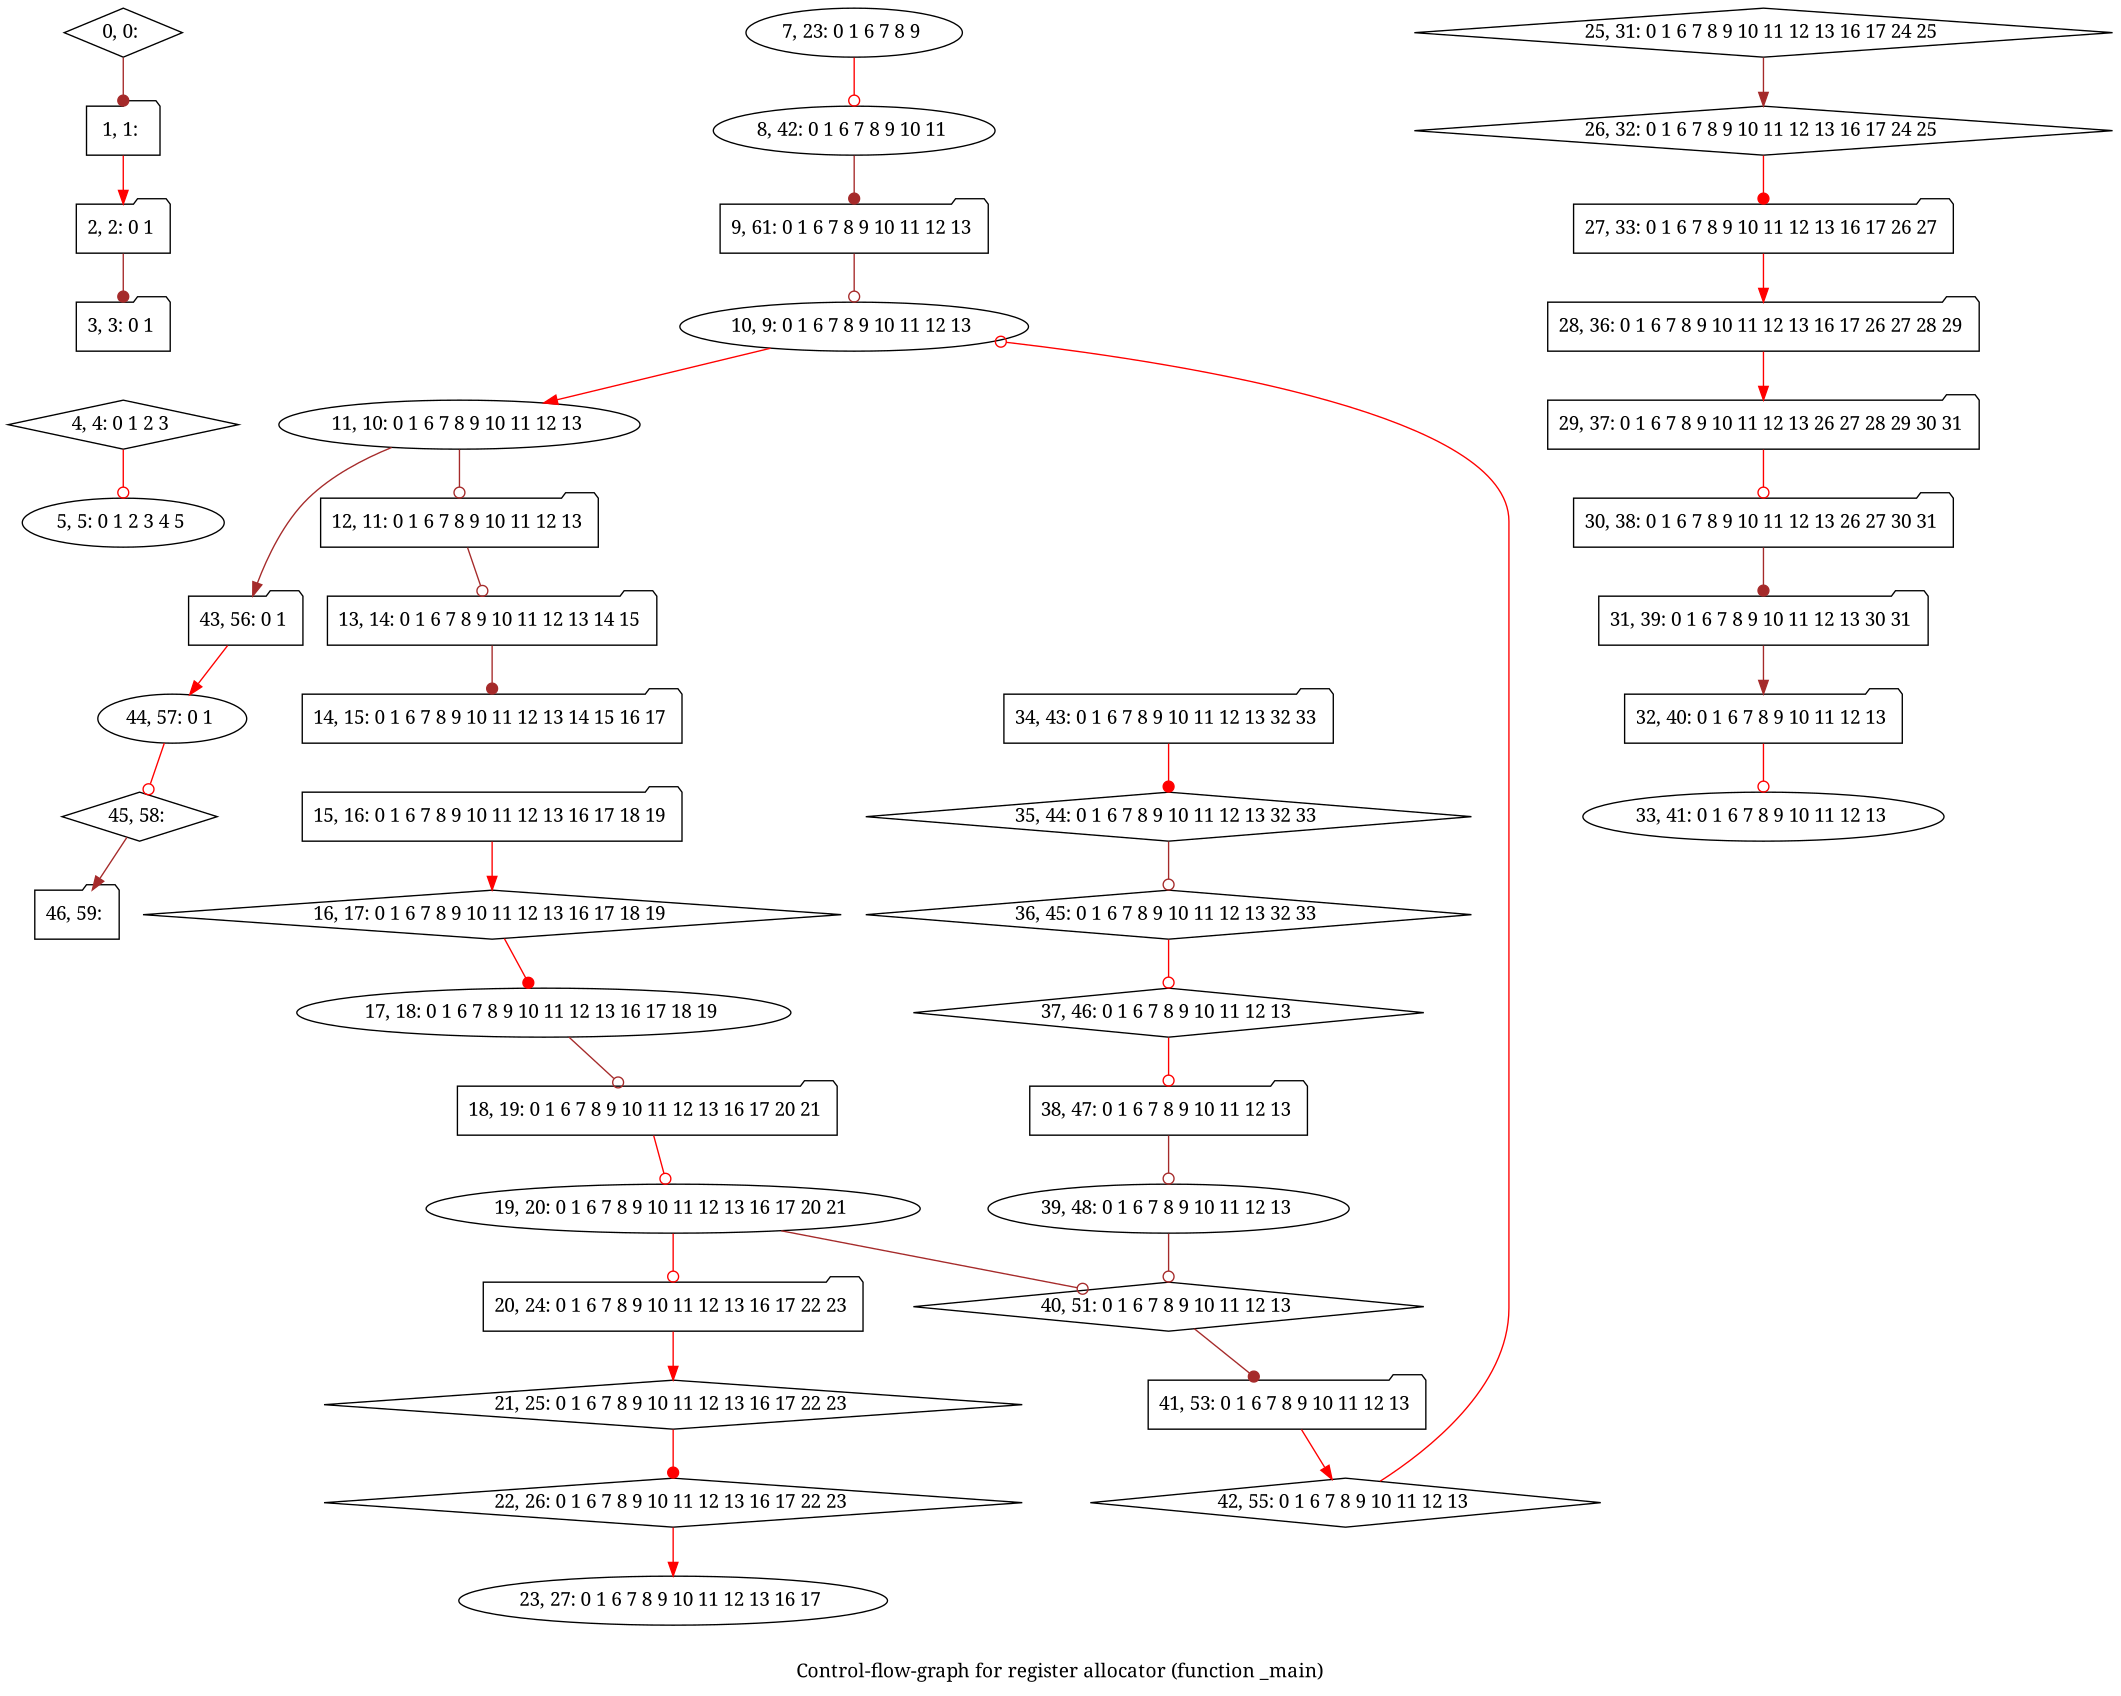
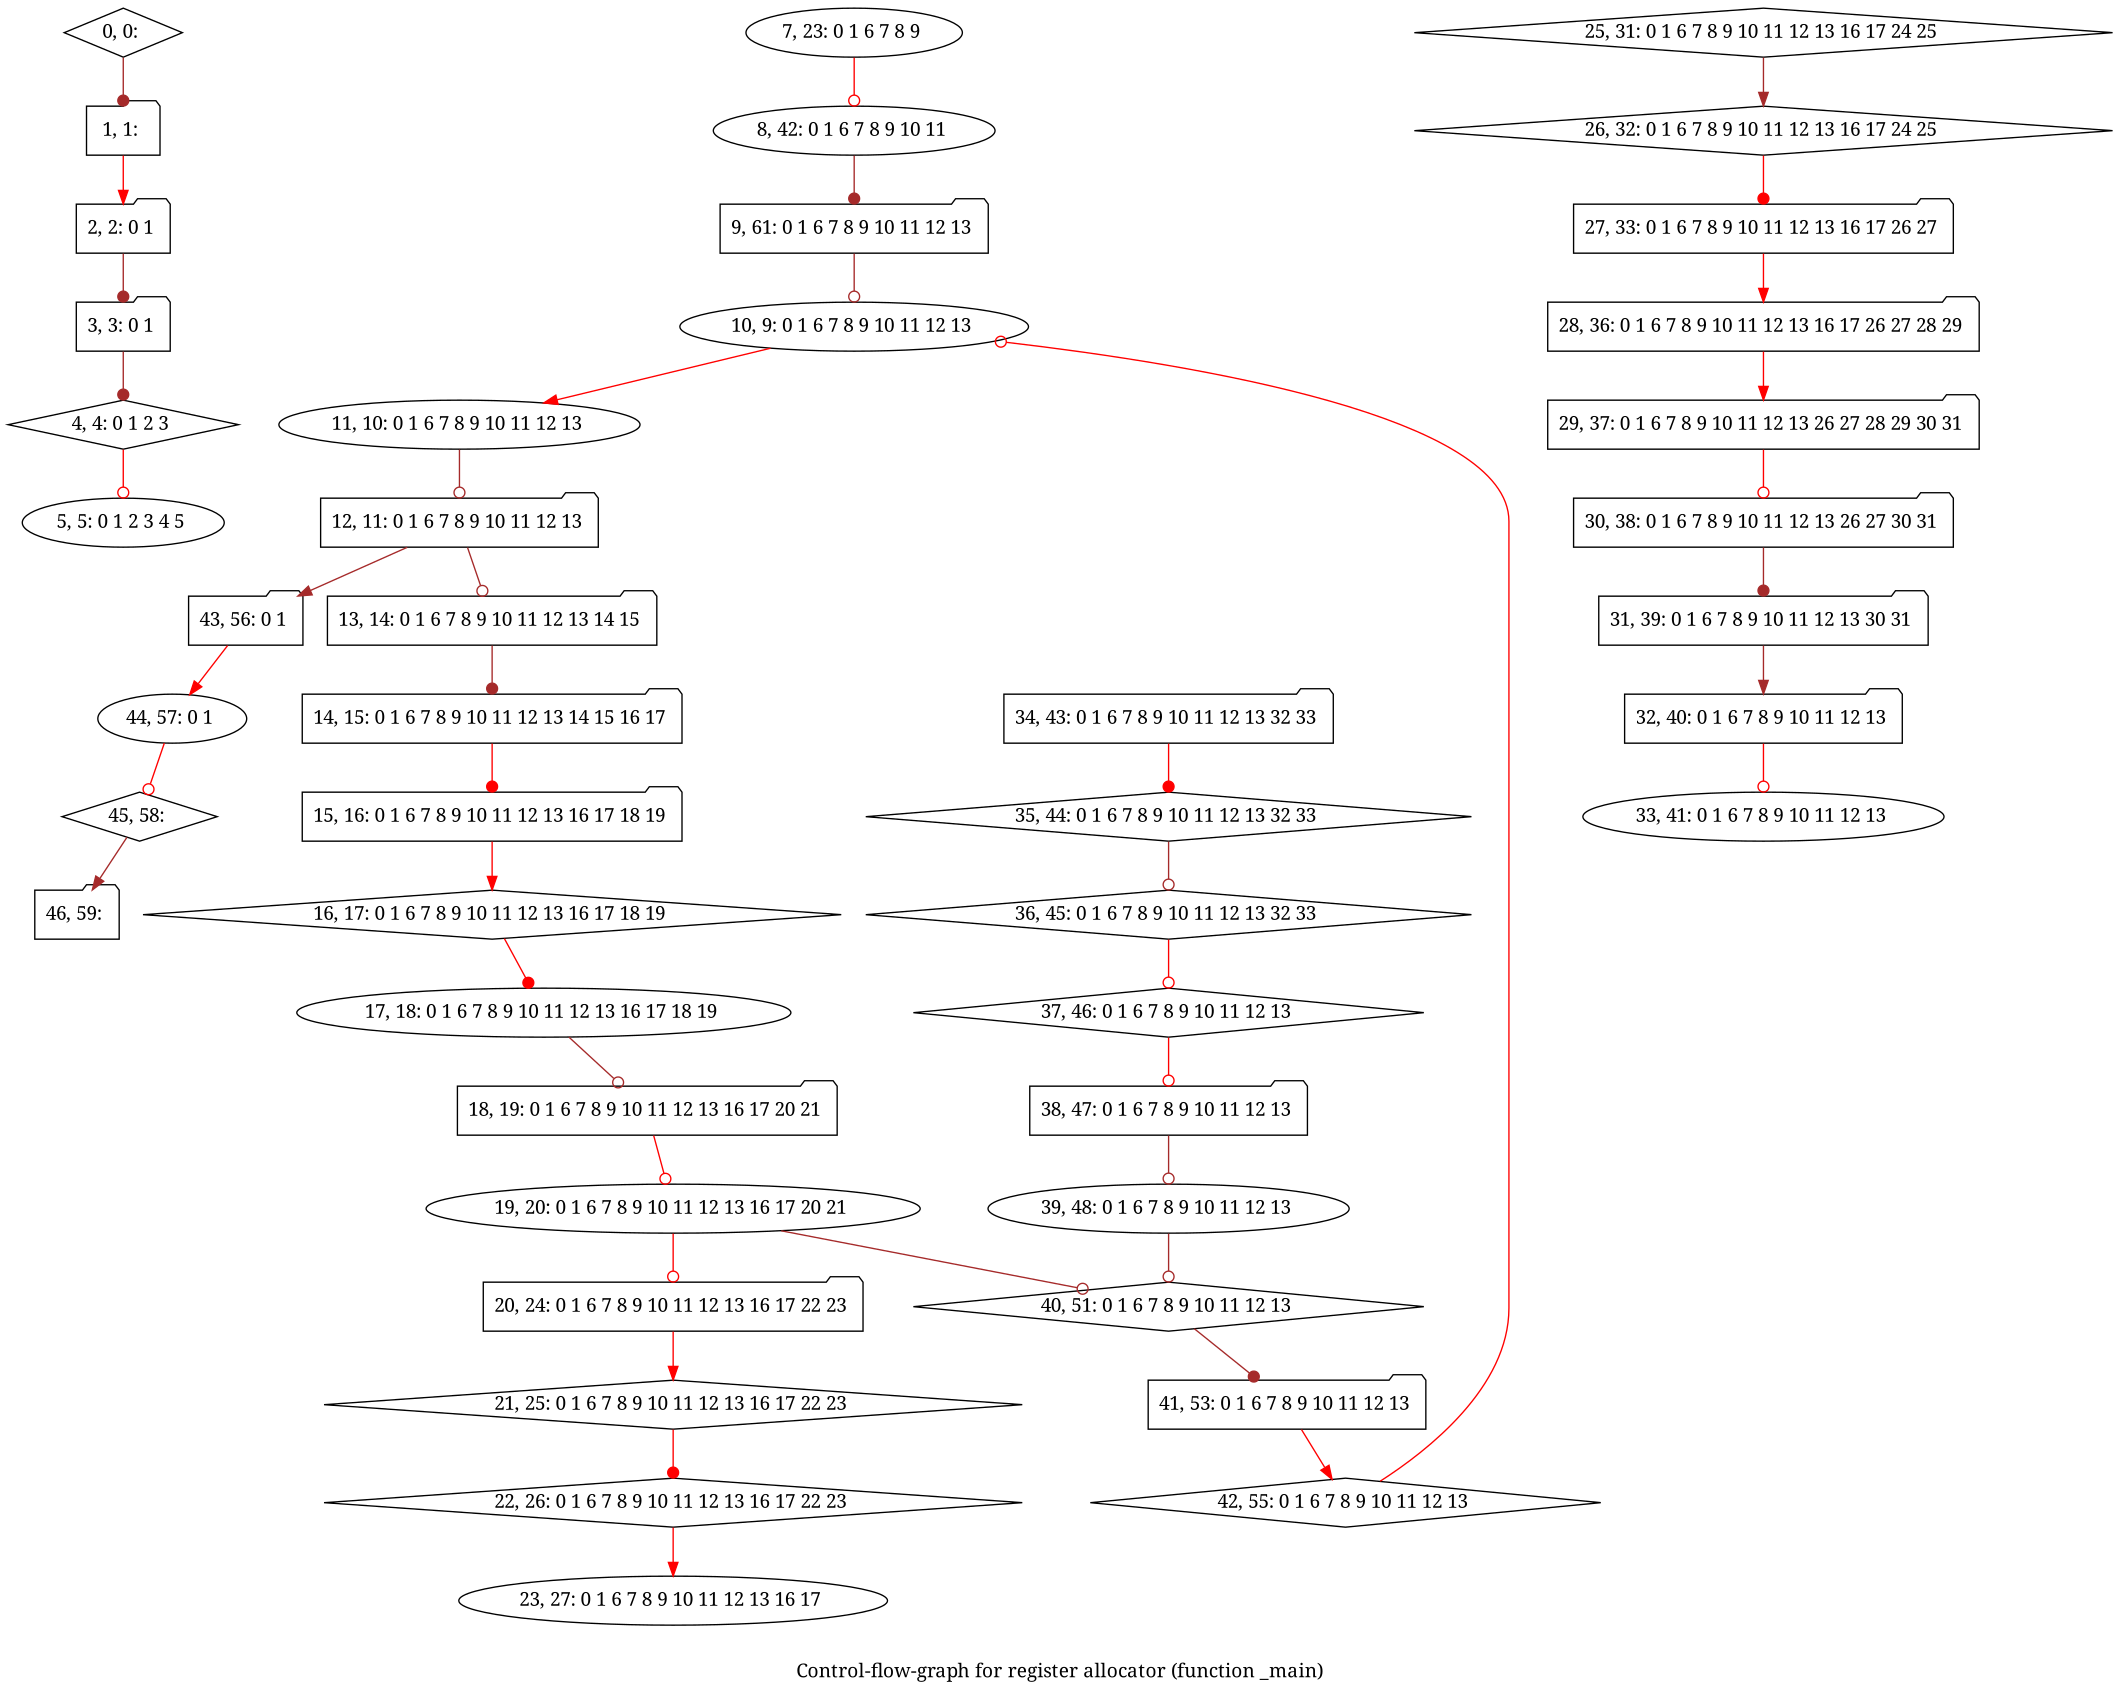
none -> (123, 370)
(308, 499) -> (359, 569)
none -> (492, 762)
